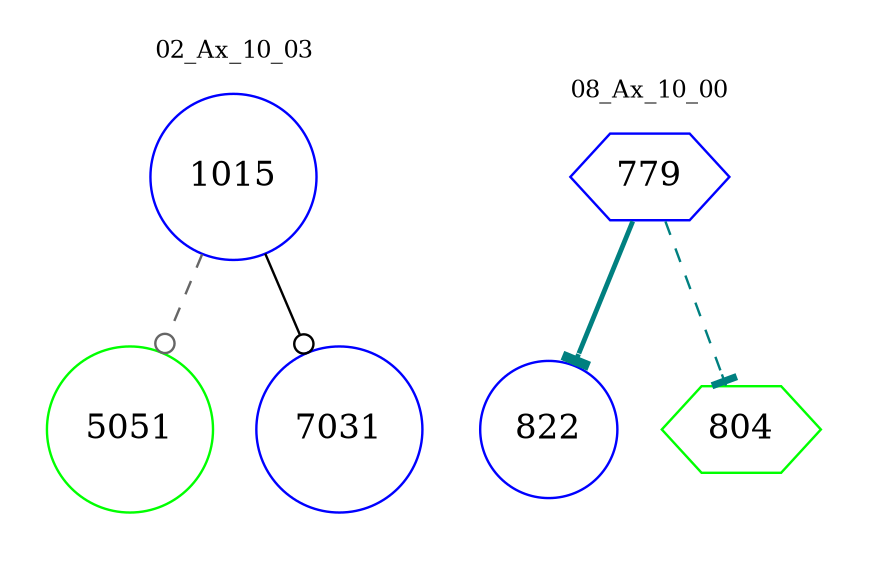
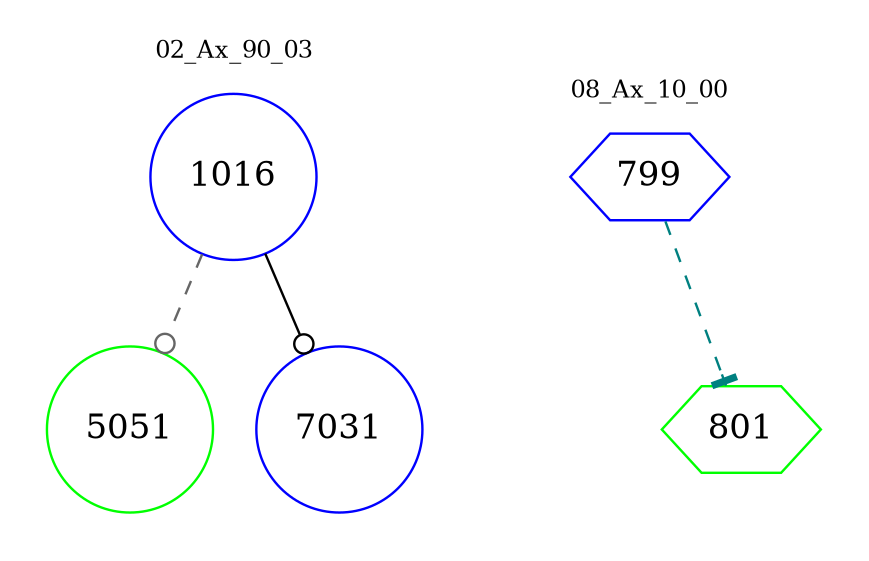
(235, 52) -> (235, 52)
(233, 177) -> (233, 177)
(650, 177) -> (650, 177)
(549, 429) -> none
(741, 429) -> (741, 429)
